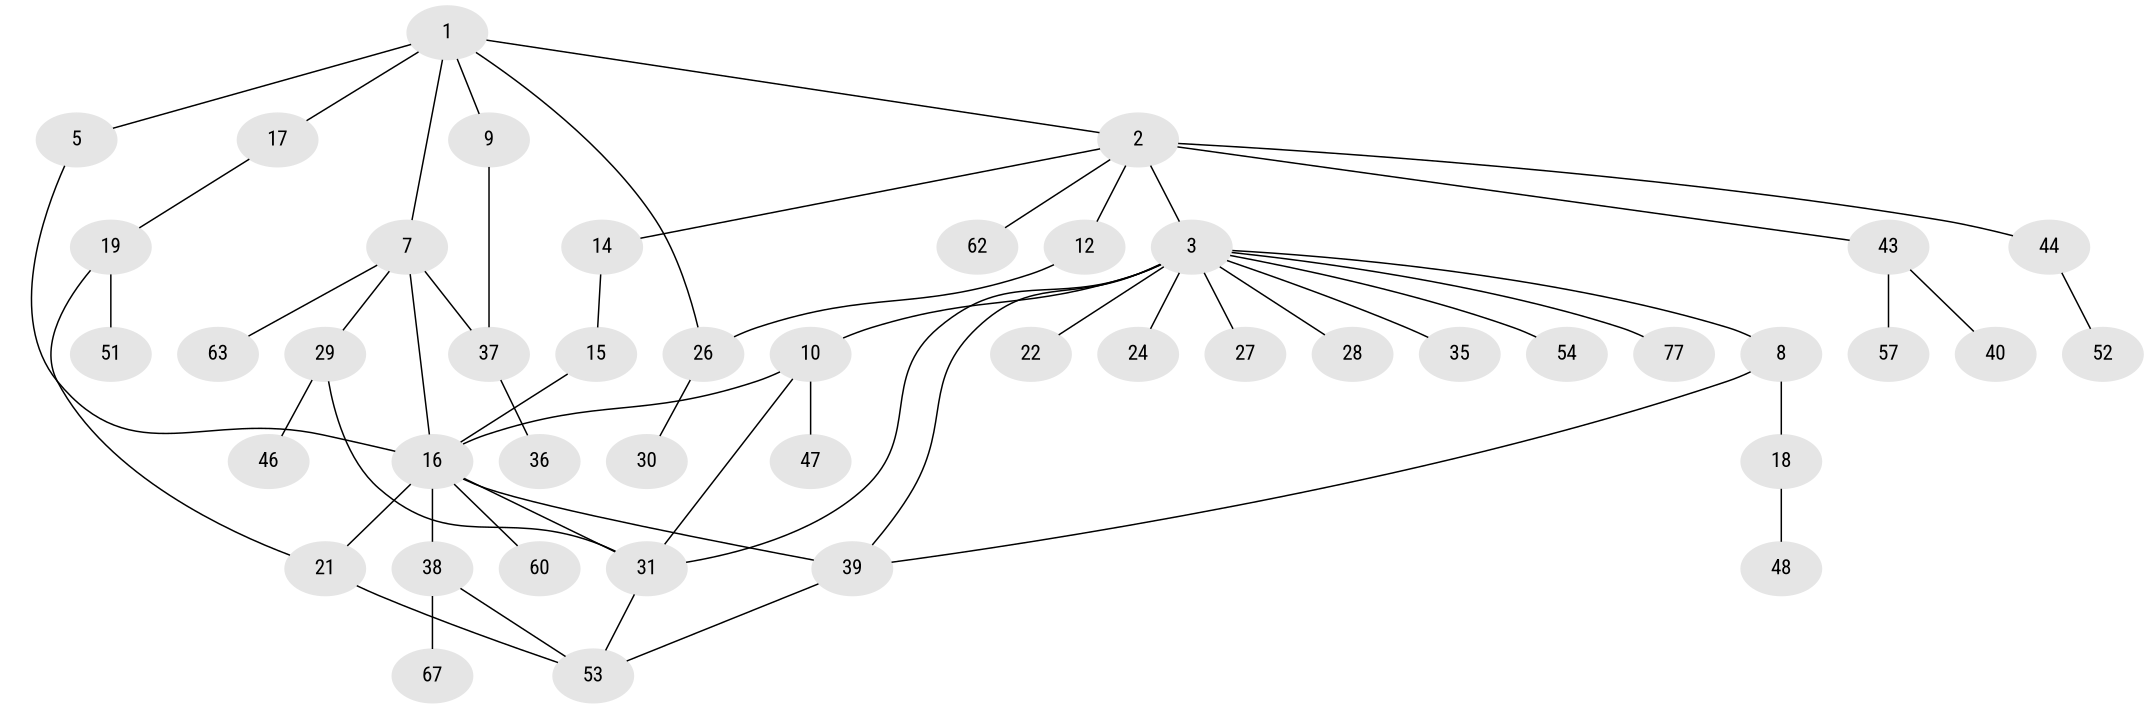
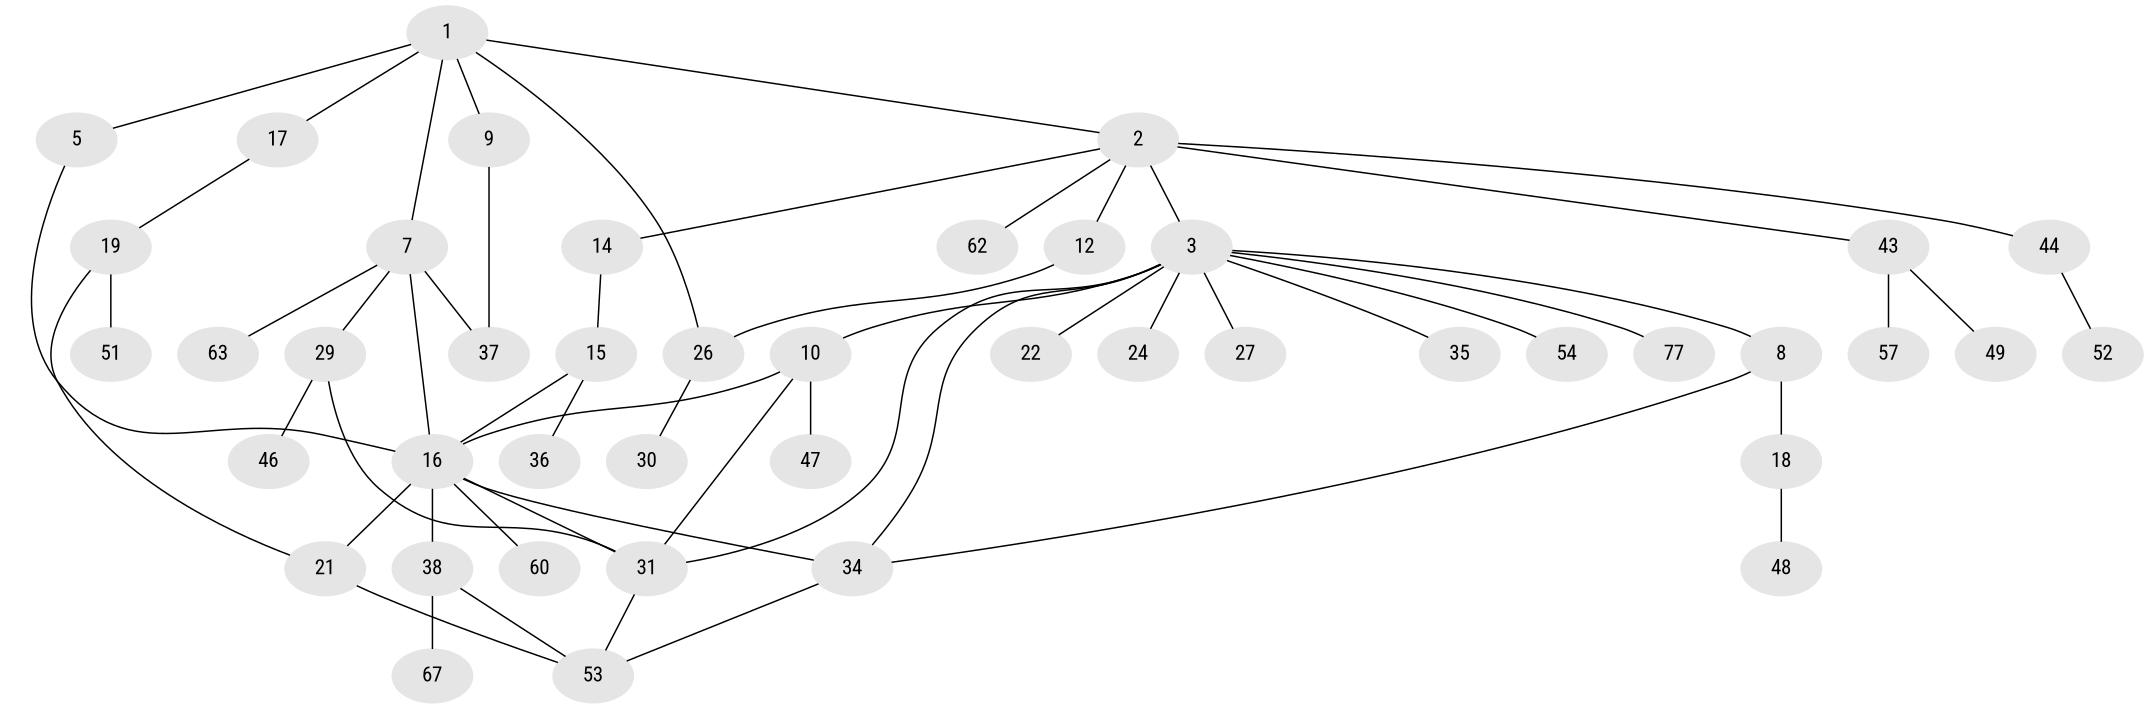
(1353, 354) -> none
(1996, 354) -> (1996, 354)
(510, 399) -> (569, 405)
(852, 569) -> (852, 569)
